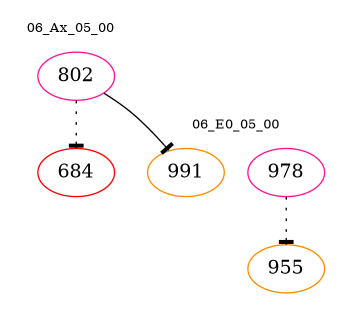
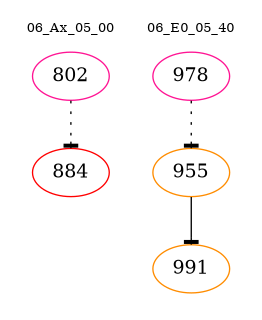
(145, 125) -> (191, 217)
(236, 125) -> (191, 29)
(76, 173) -> (71, 173)
